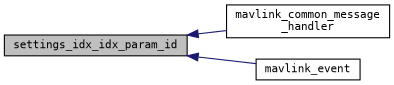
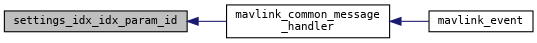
(227, 60) -> (415, 21)
